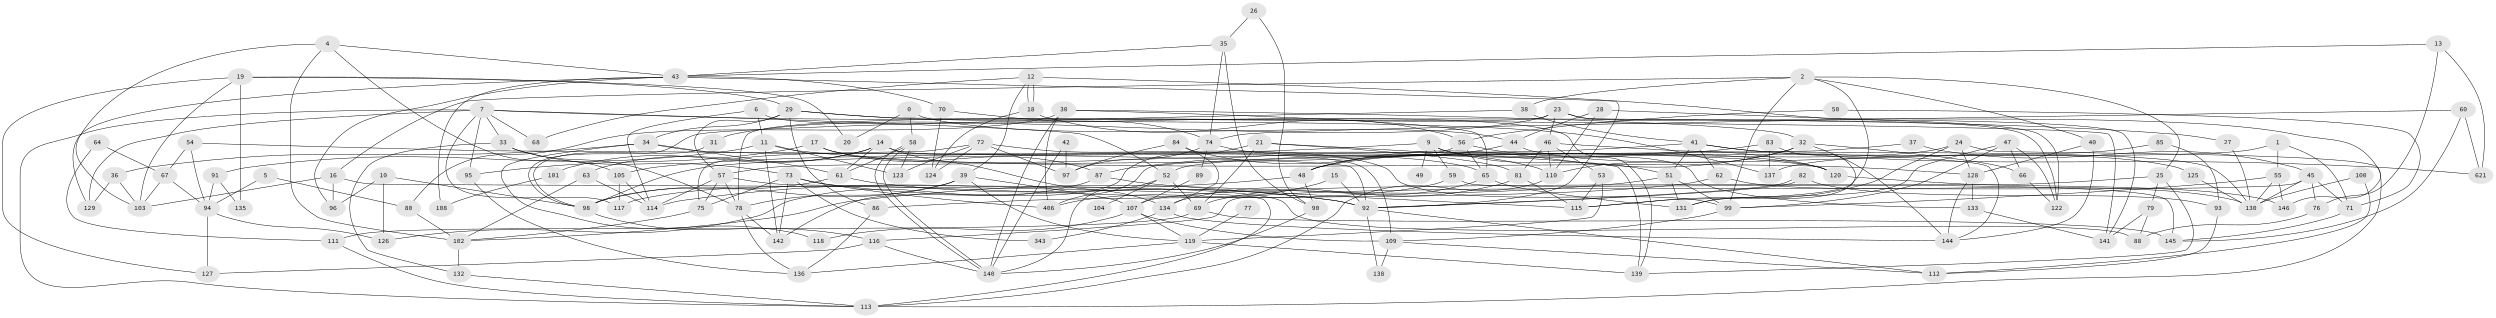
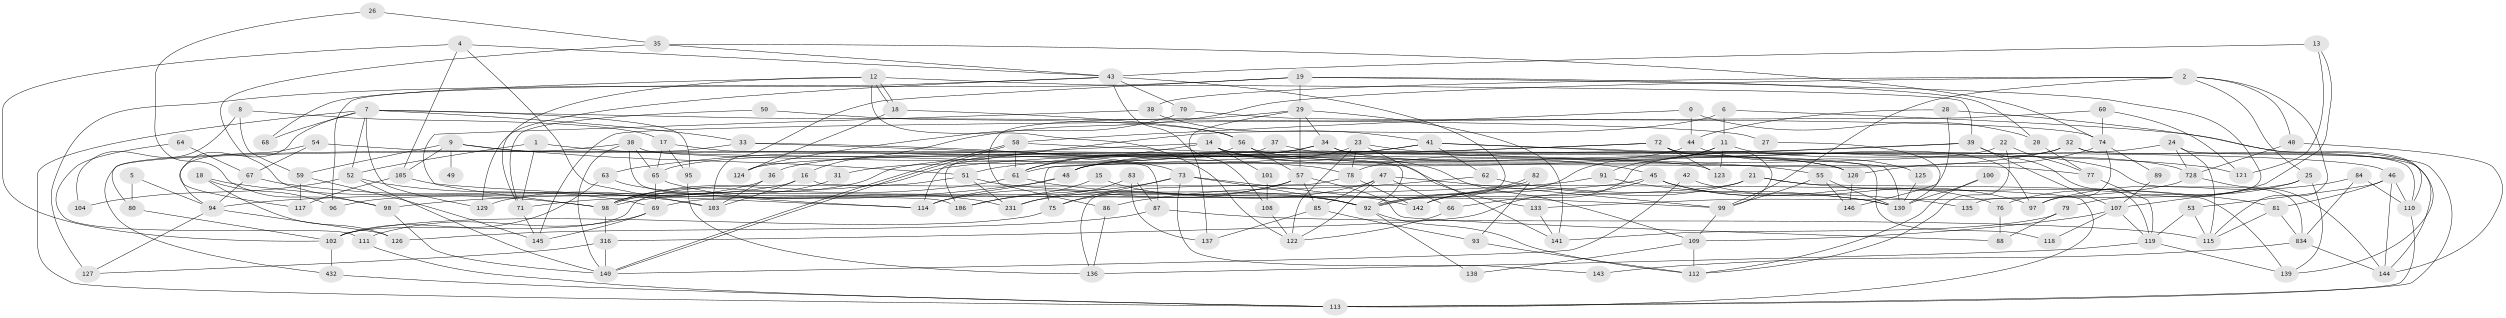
none -> (646, 90)
none -> (240, 110)
(1435, 116) -> (1359, 164)
none -> (2004, 143)
none -> (2064, 159)
(1973, 175) -> (2191, 175)
(2481, 175) -> (2241, 175)
(730, 192) -> (1309, 192)
none -> (1350, 192)
(1049, 208) -> (960, 208)
(1165, 208) -> (2301, 241)
(1681, 208) -> (1011, 208)
none -> (1279, 224)
(874, 241) -> (605, 241)
(1040, 241) -> (1598, 274)
(459, 274) -> (331, 274)
